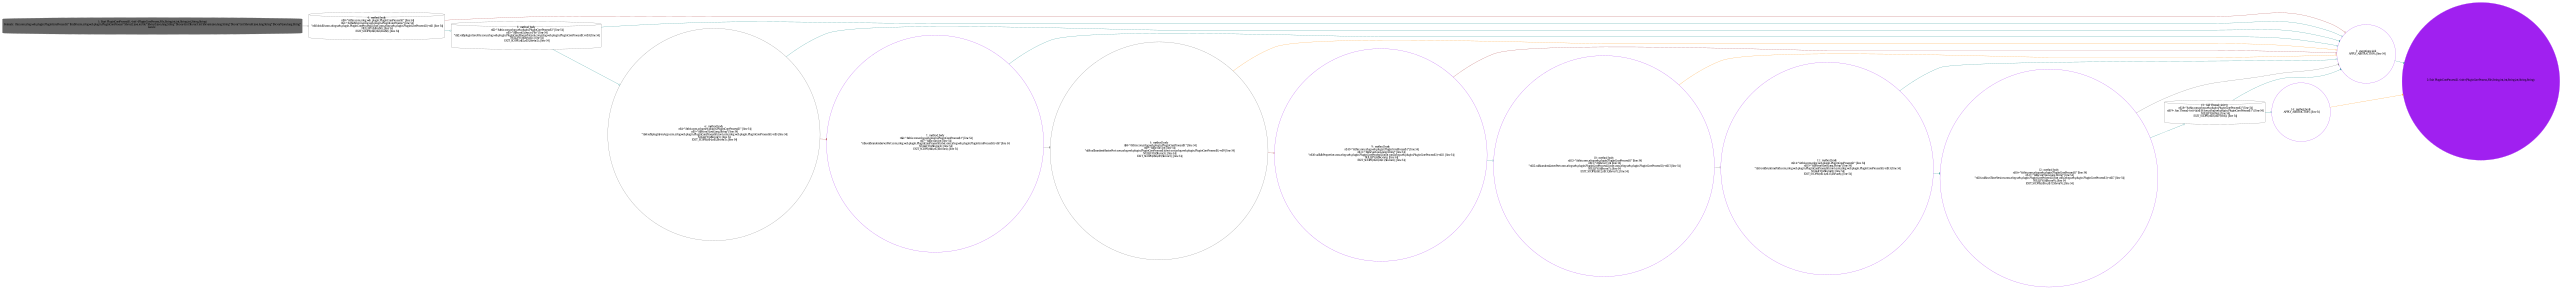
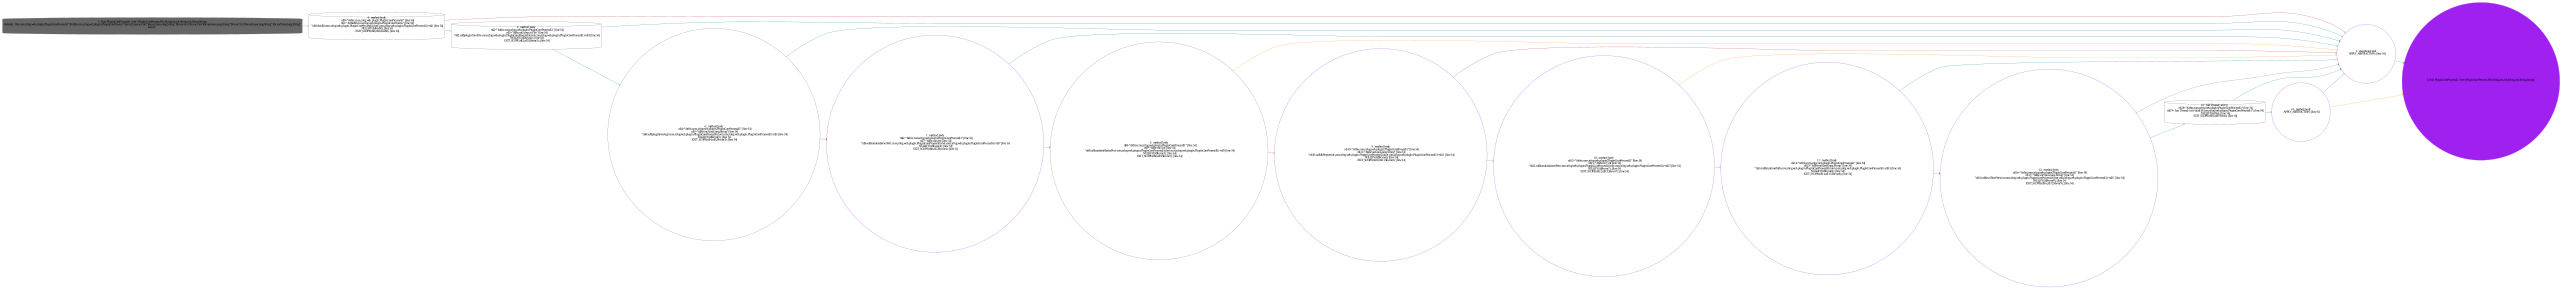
none -> (2333, 84)
